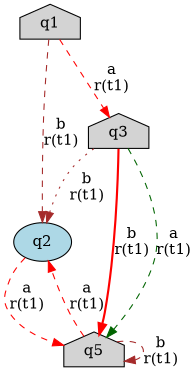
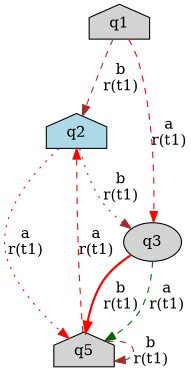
(119, 133) -> (153, 242)
(66, 176) -> (95, 189)
(43, 242) -> (77, 133)
(7, 309) -> (5, 240)
